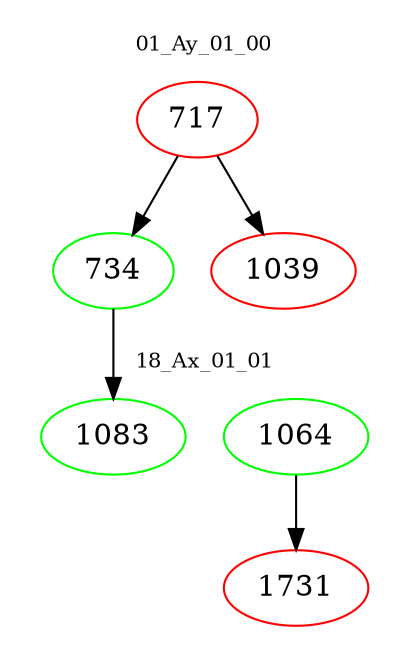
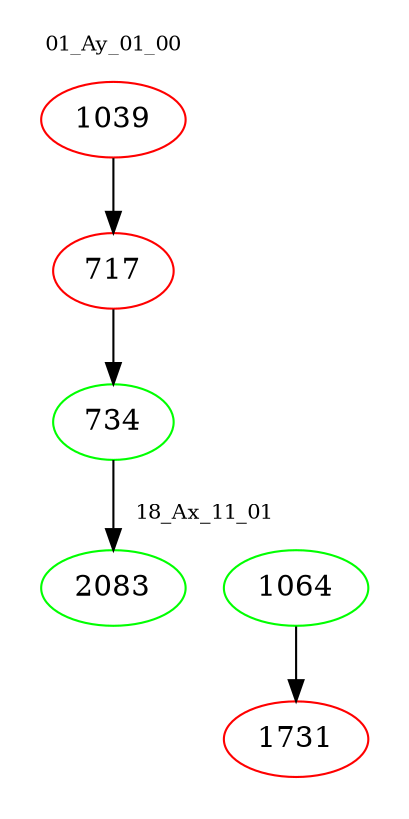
(235, 186) -> (113, 185)
(205, 362) -> (205, 513)
(113, 437) -> (113, 588)
